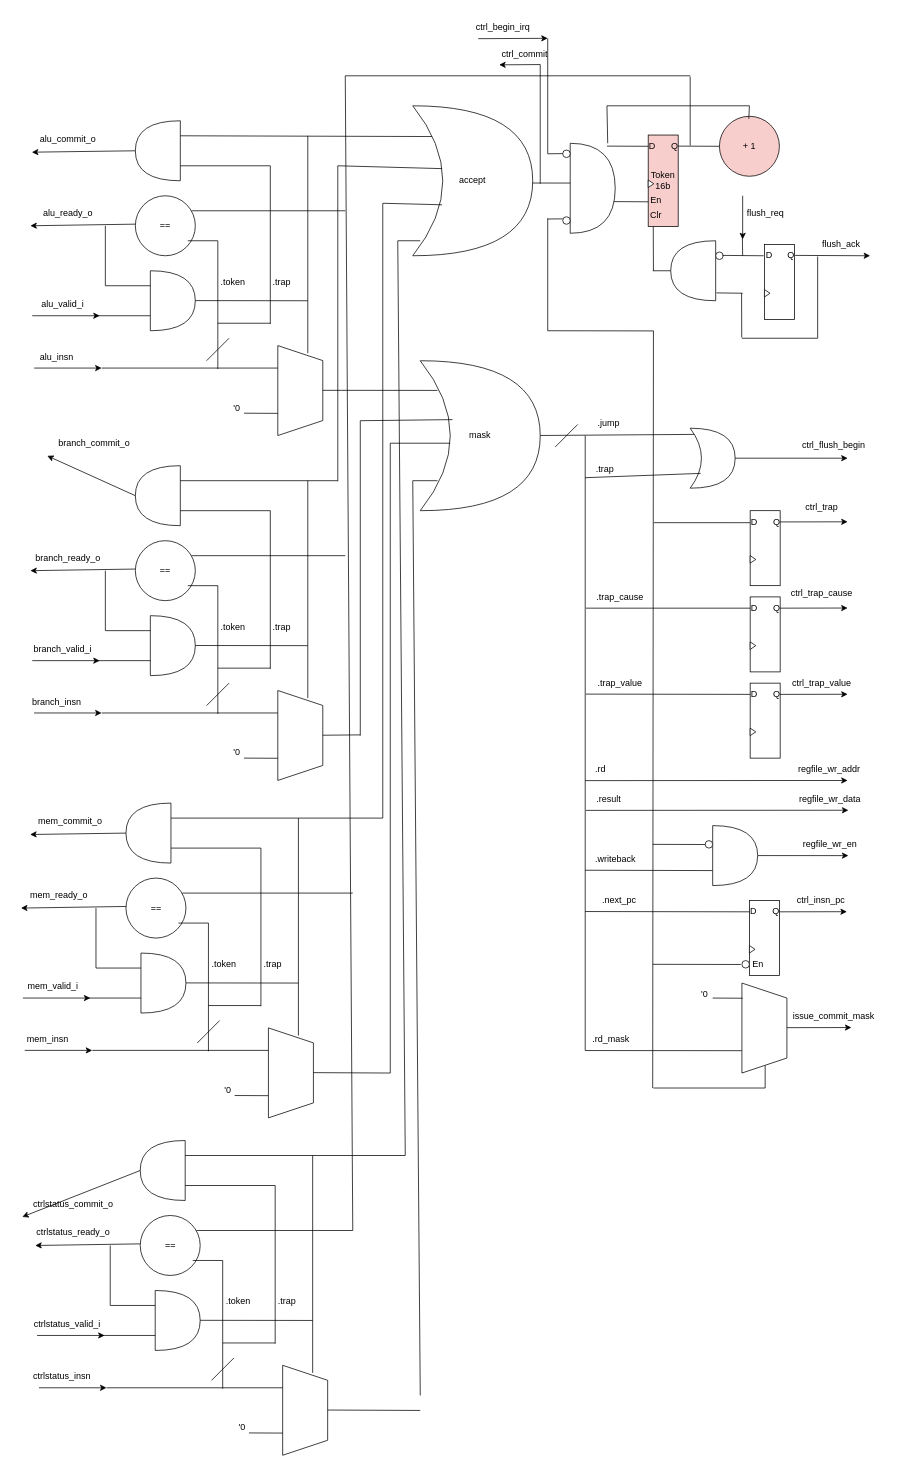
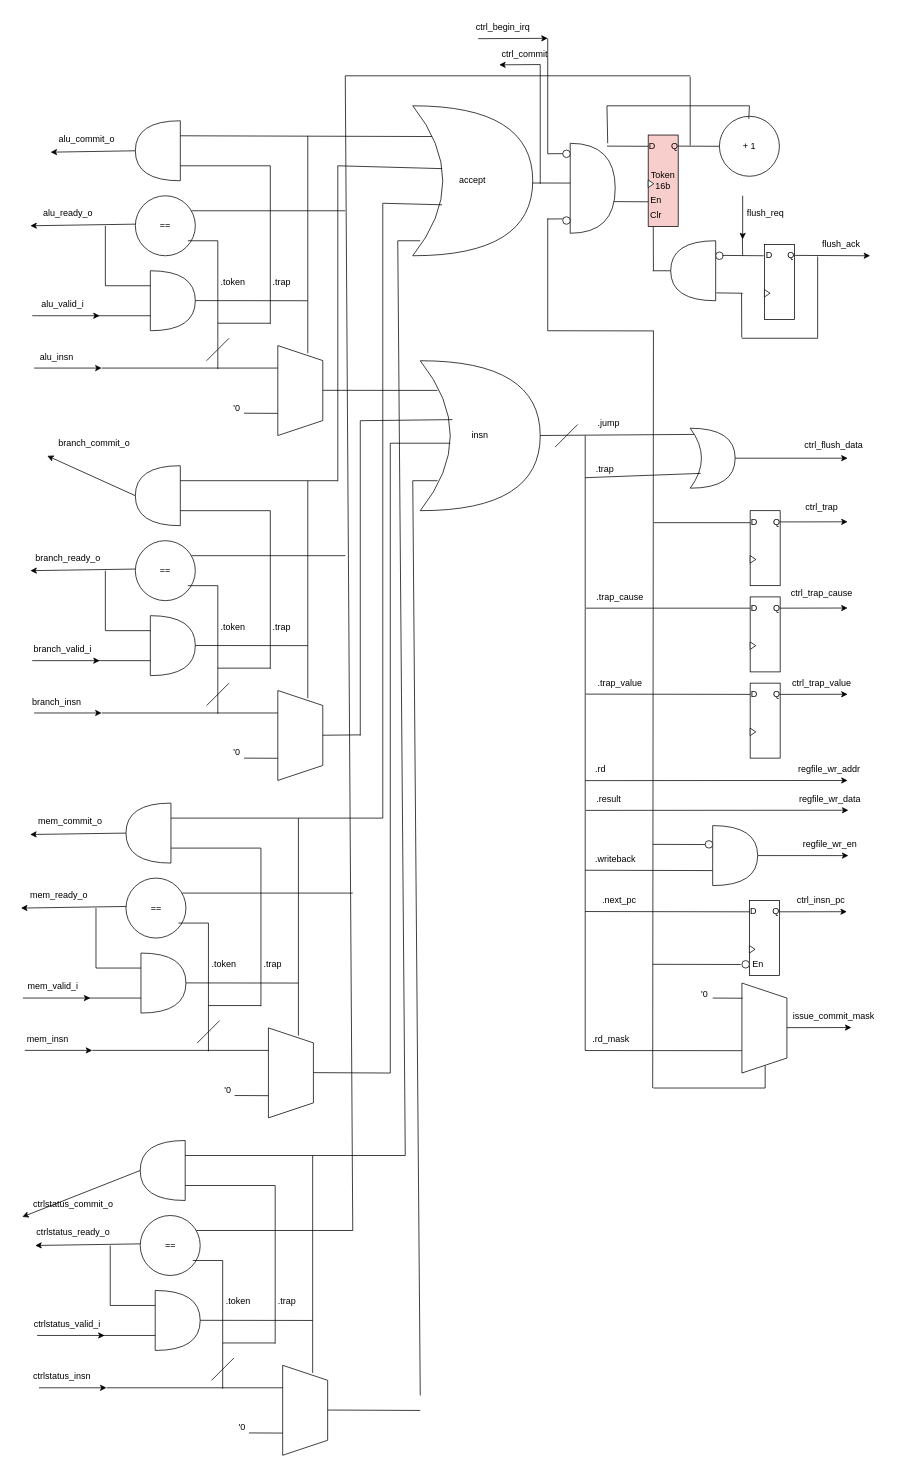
(68, 139) -> (87, 139)
(750, 146) -> (750, 146)
(480, 435) -> (480, 435)
(834, 445) -> (834, 445)
